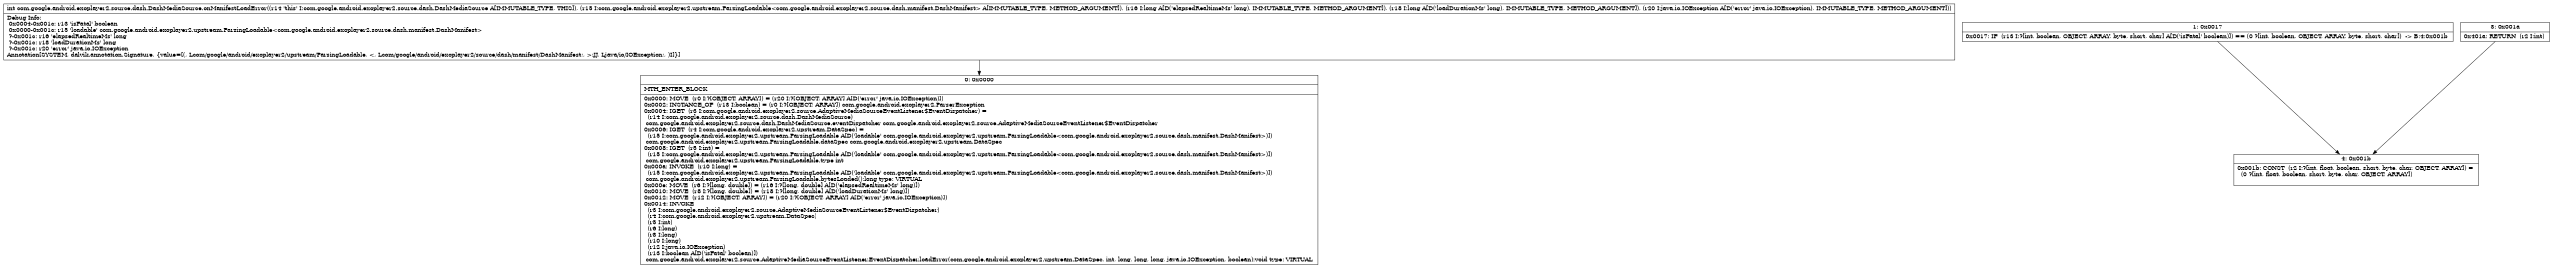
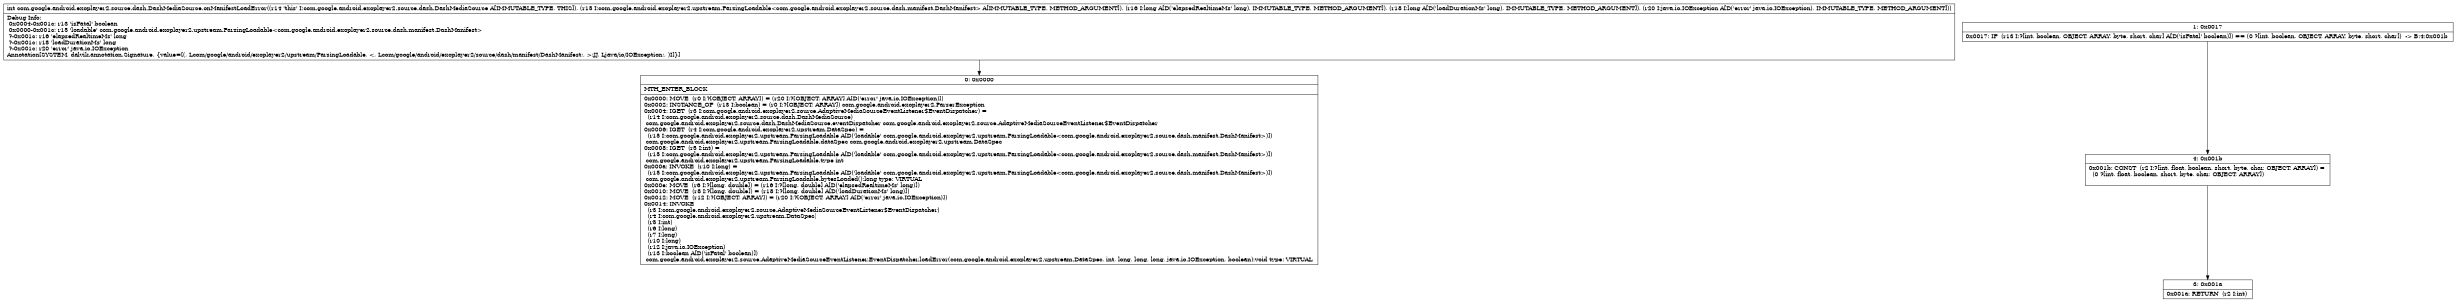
(2505, 37) -> (2208, 294)
(2436, 96) -> (2208, 231)
(661, 235) -> (661, 235)
